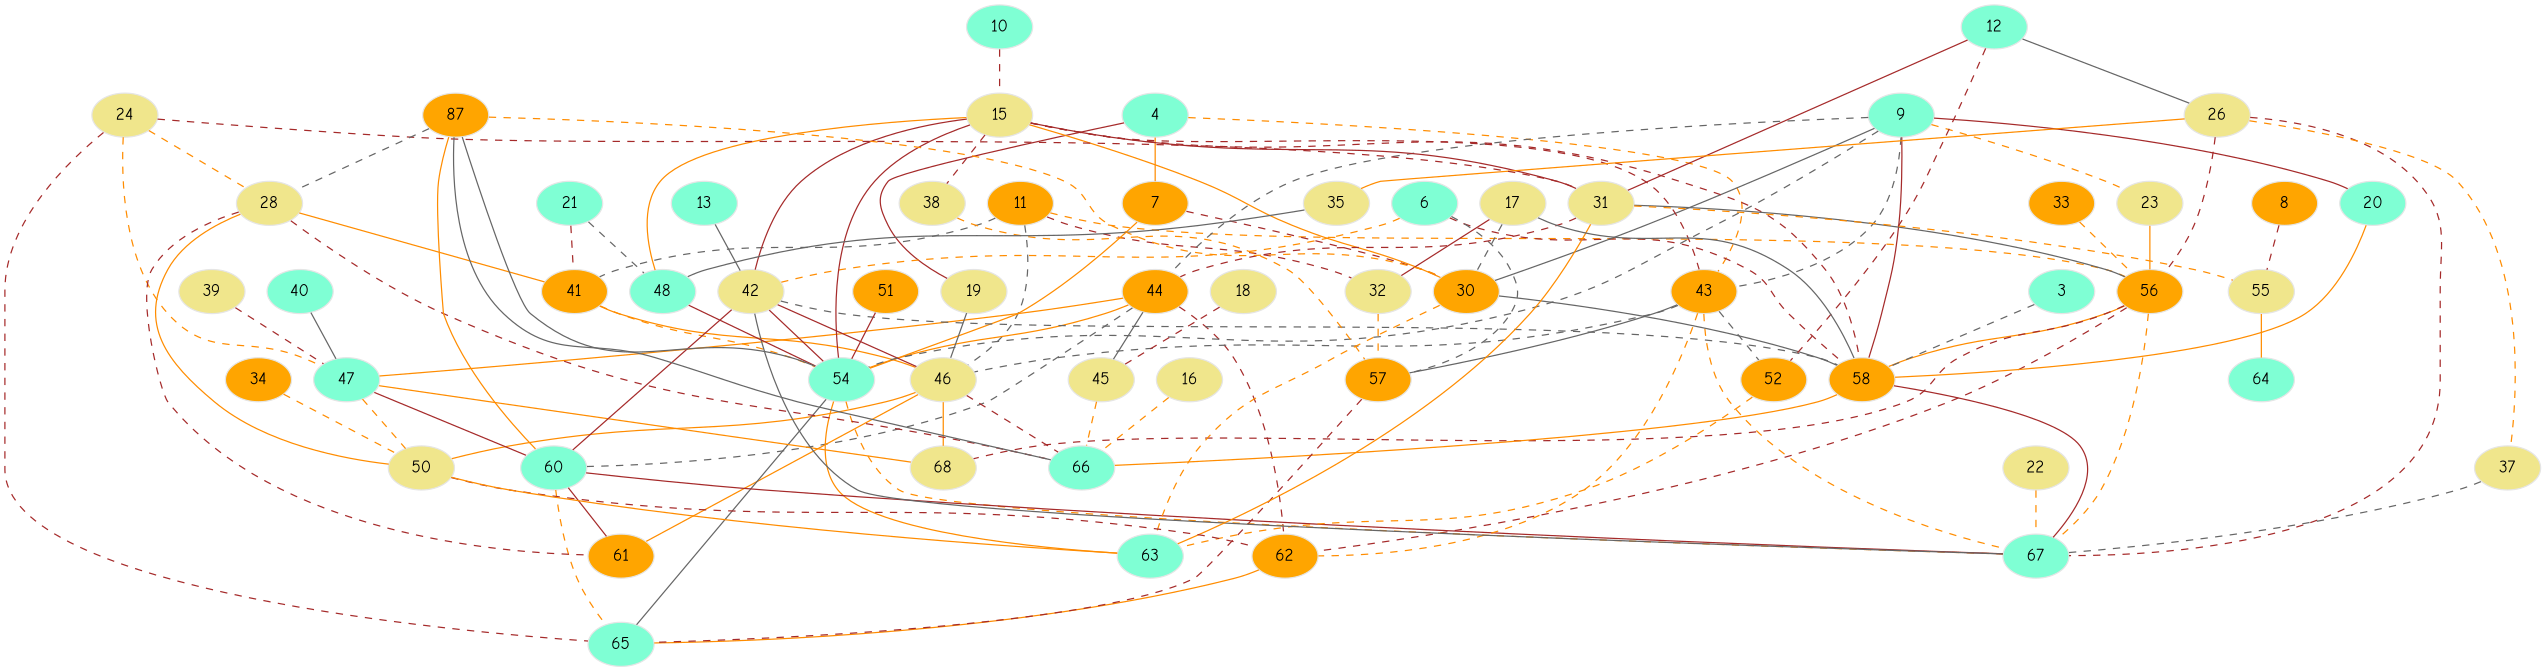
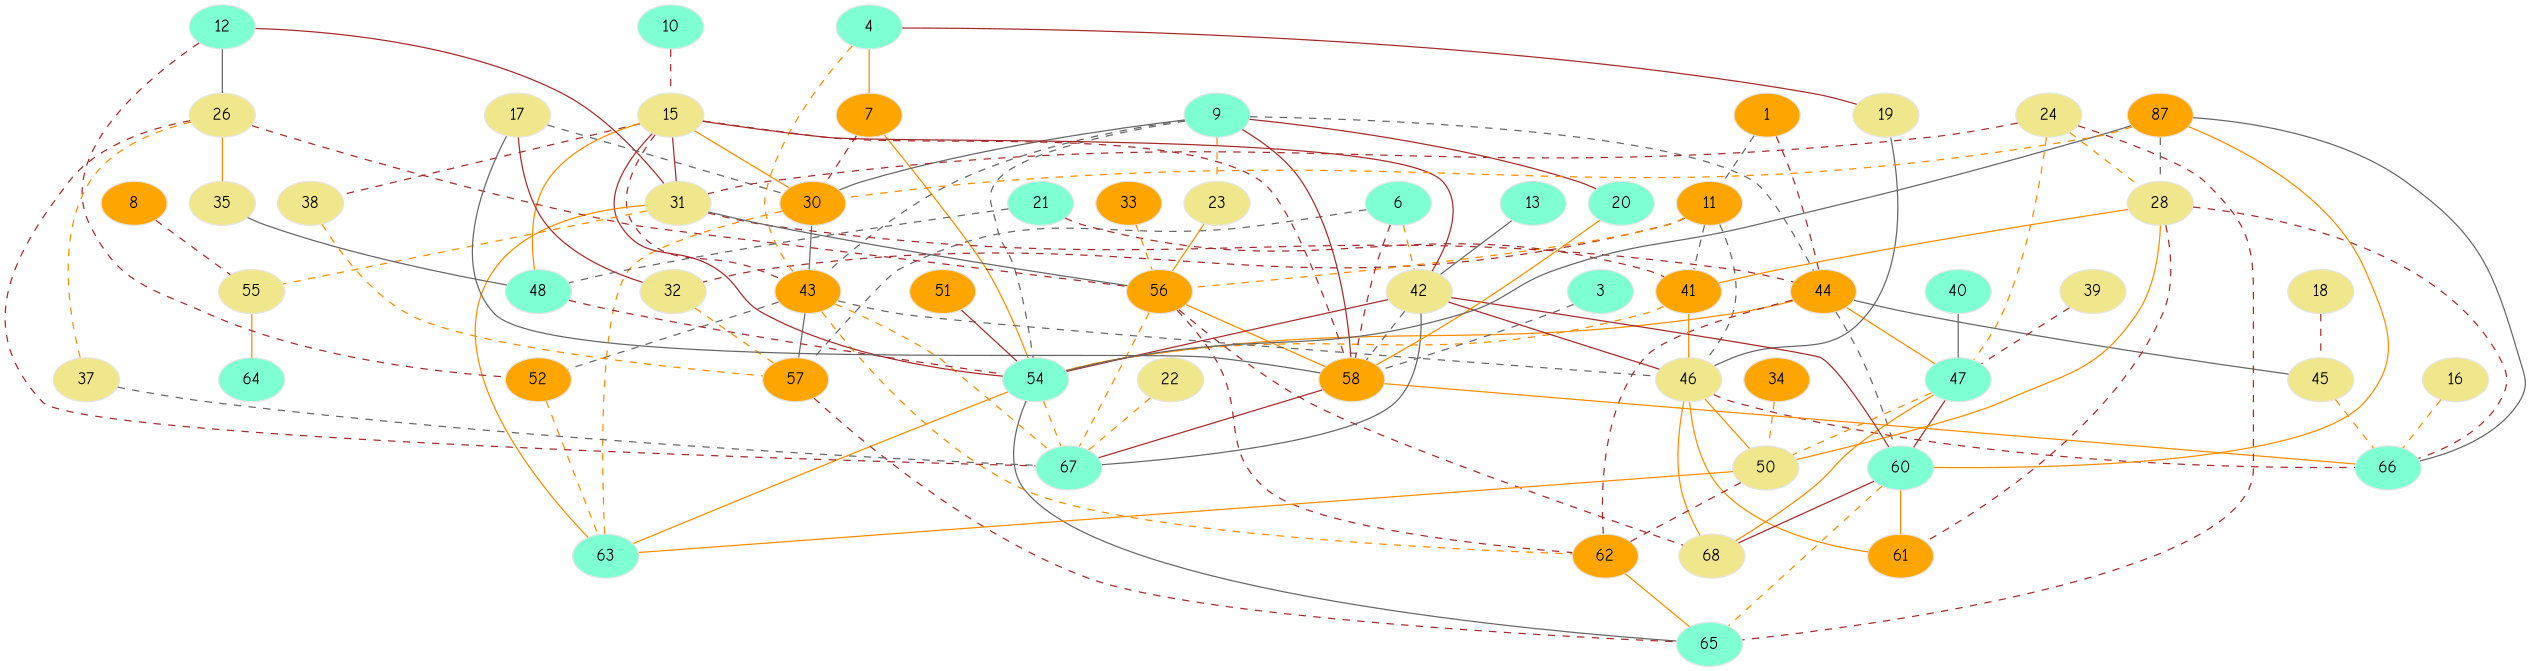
none -> (1767, 115)
(1670, 321) -> (810, 255)
(736, 328) -> (785, 341)
(587, 512) -> (1901, 512)
(1294, 523) -> (1806, 512)
